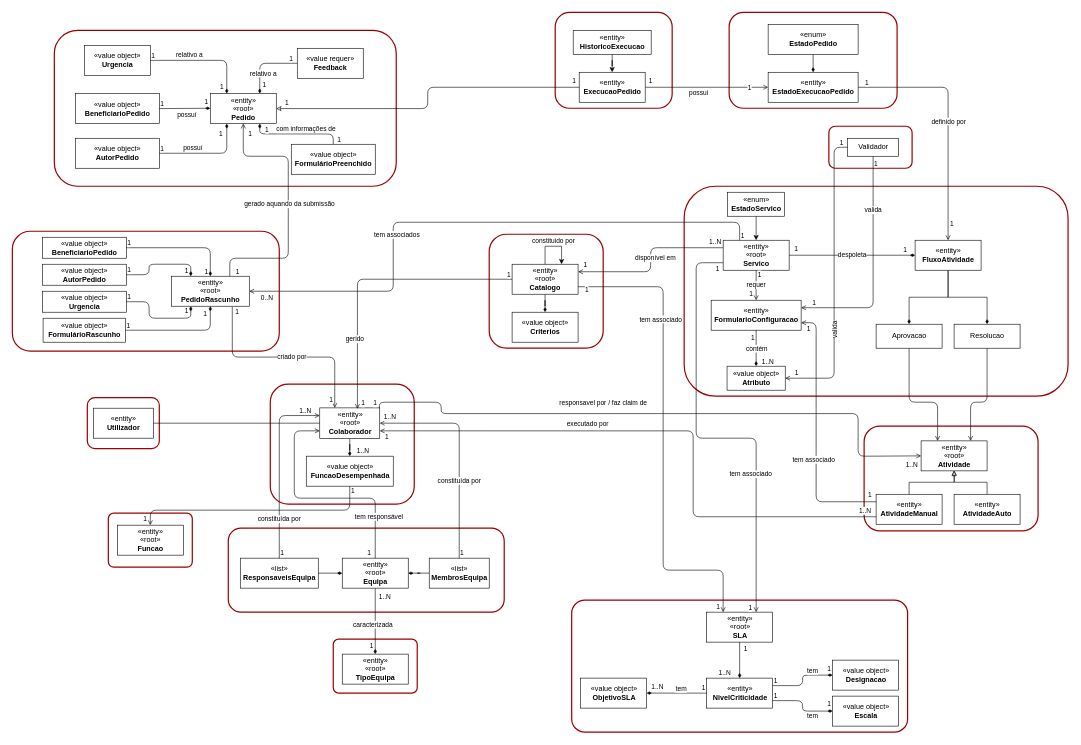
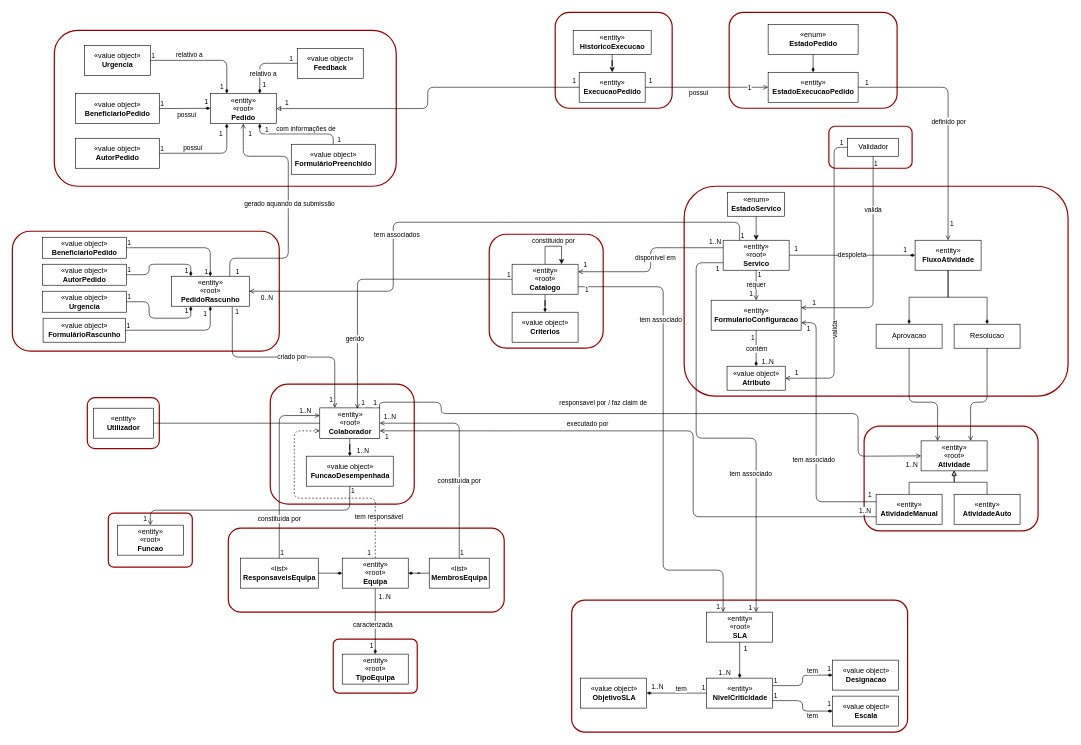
(331, 63) -> (331, 63)
(320, 498) -> (320, 498)
